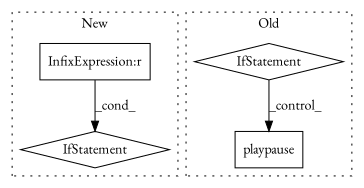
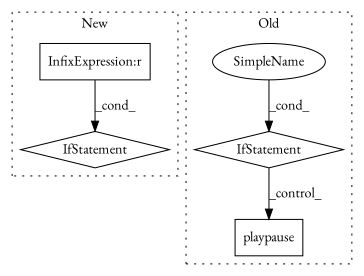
none -> (269, 62)
